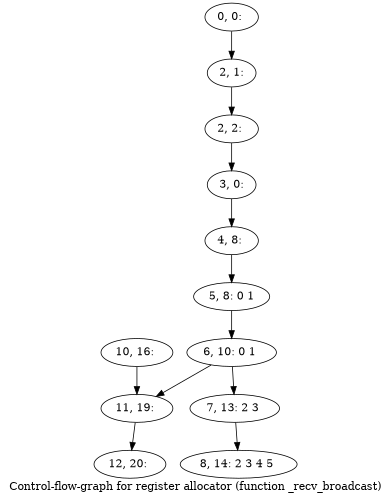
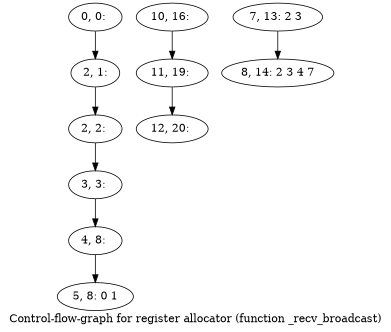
(232, 185) -> (95, 185)
(232, 352) -> none
(239, 464) -> (278, 73)
